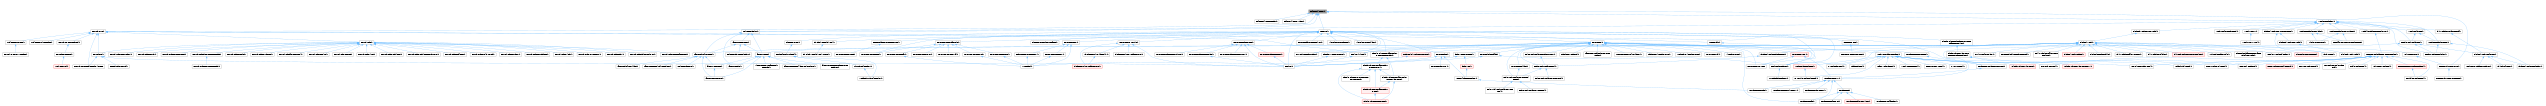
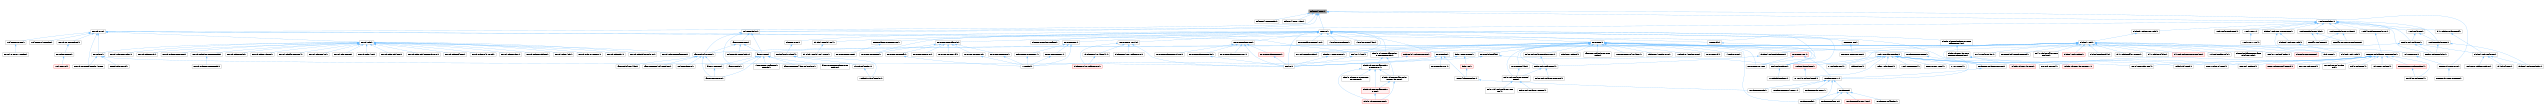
(2318, 43) -> (2318, 43)
